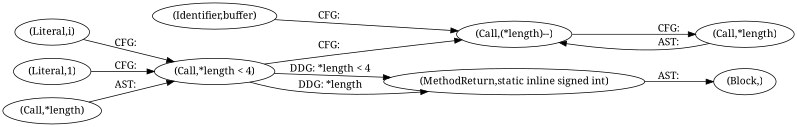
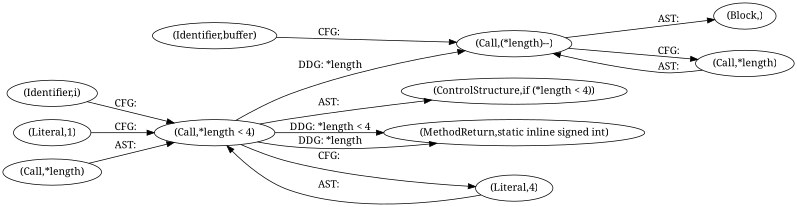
(52, 32) -> (52, 93)
(330, 46) -> (330, 65)
(675, 82) -> (636, 29)
none -> (514, 91)
none -> (514, 188)
